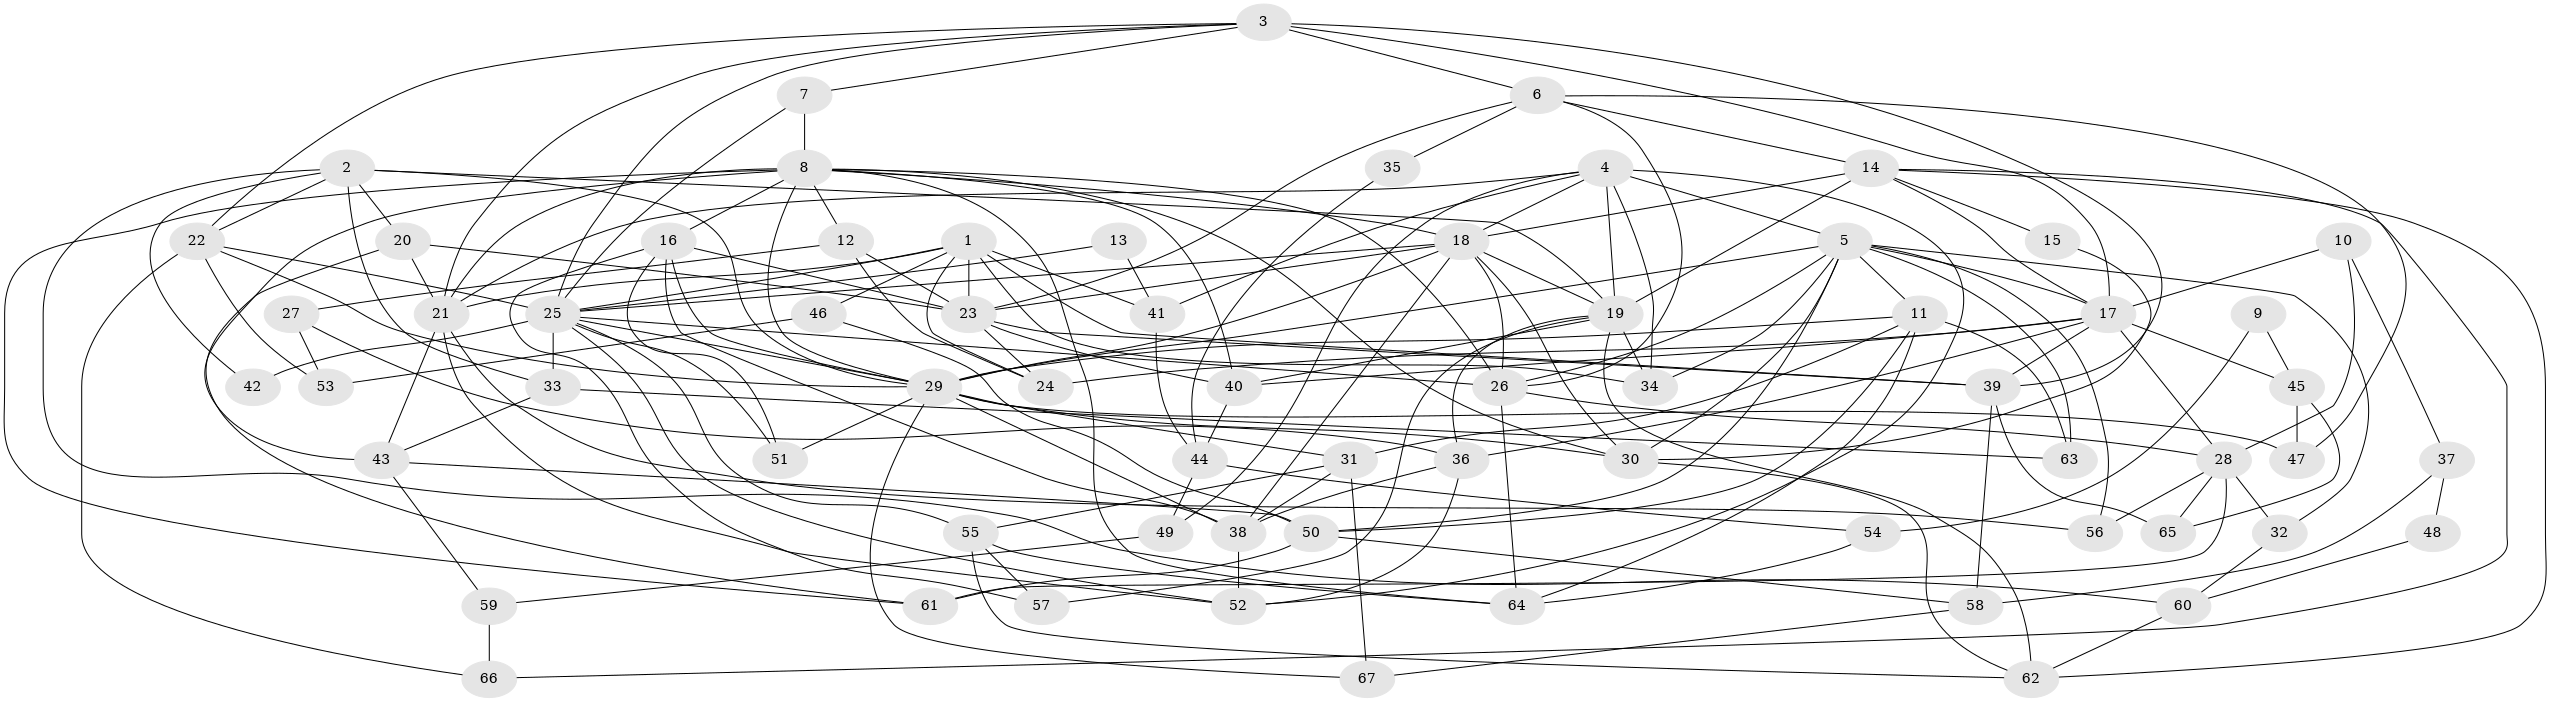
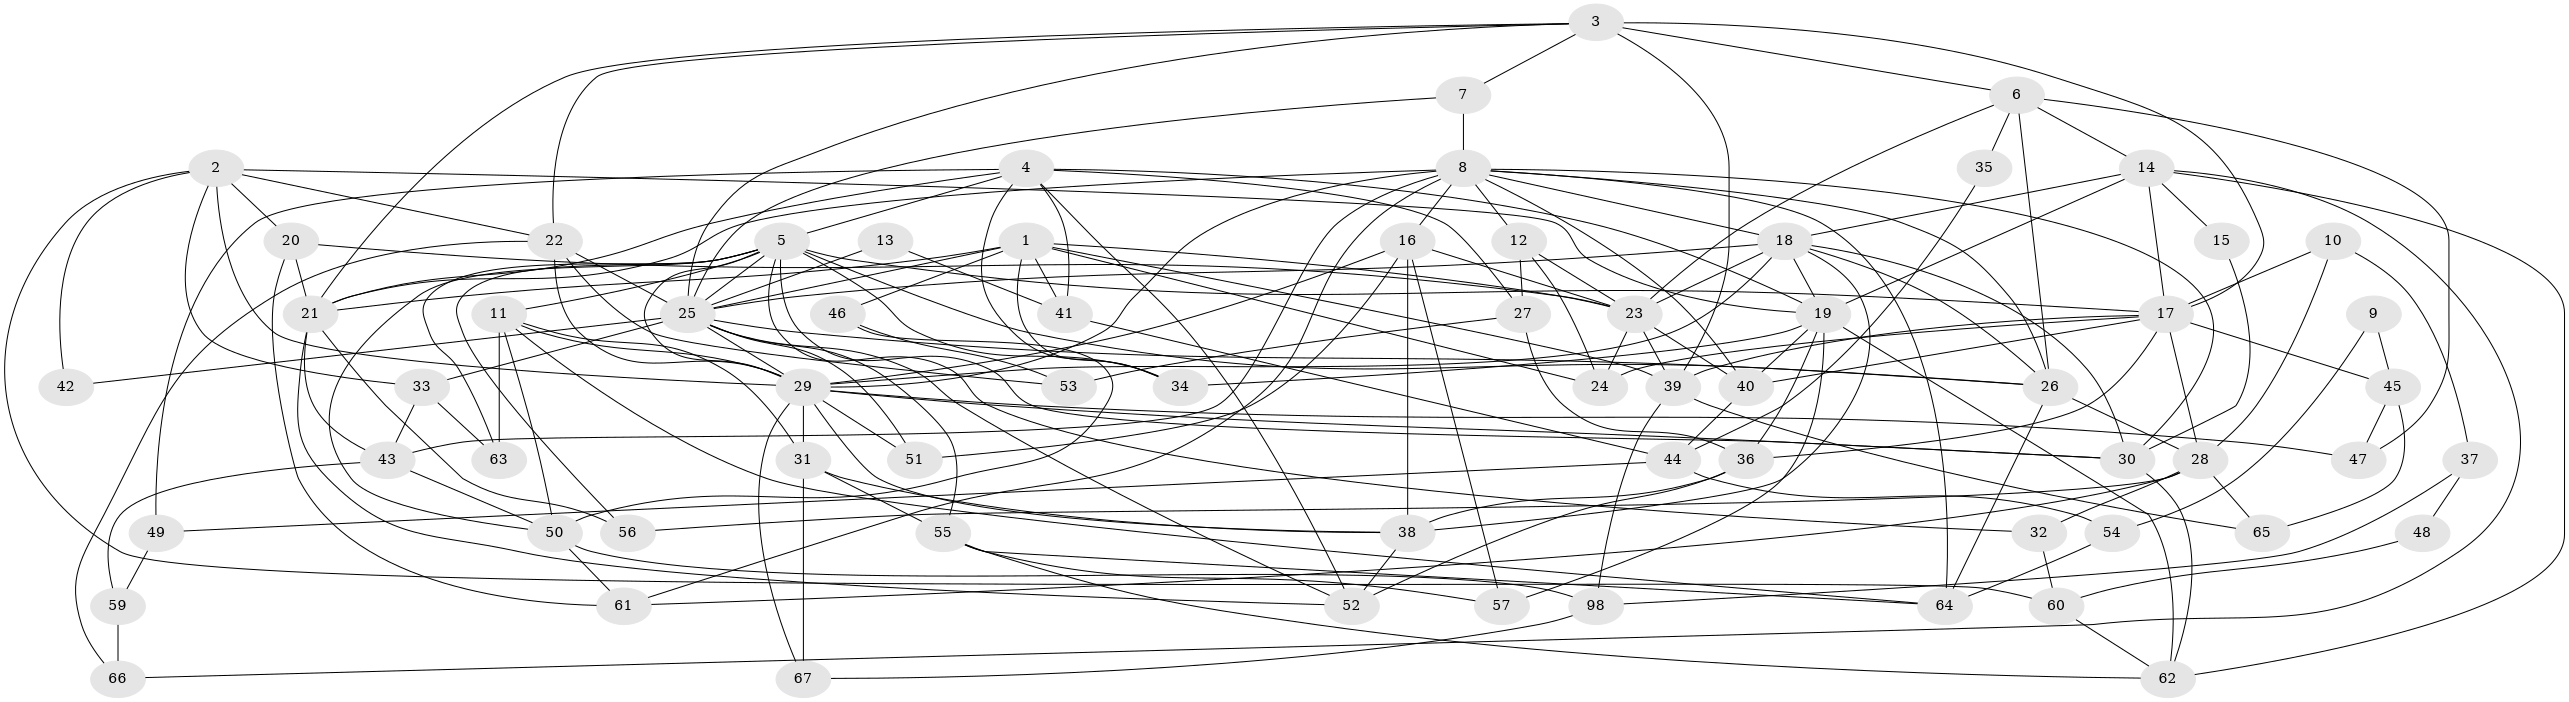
(1534, 205) -> (1289, 189)
none -> (726, 284)
(1976, 606) -> (1596, 606)
